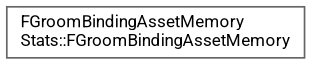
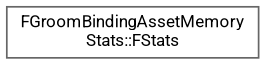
(156, 32) -> (133, 32)
